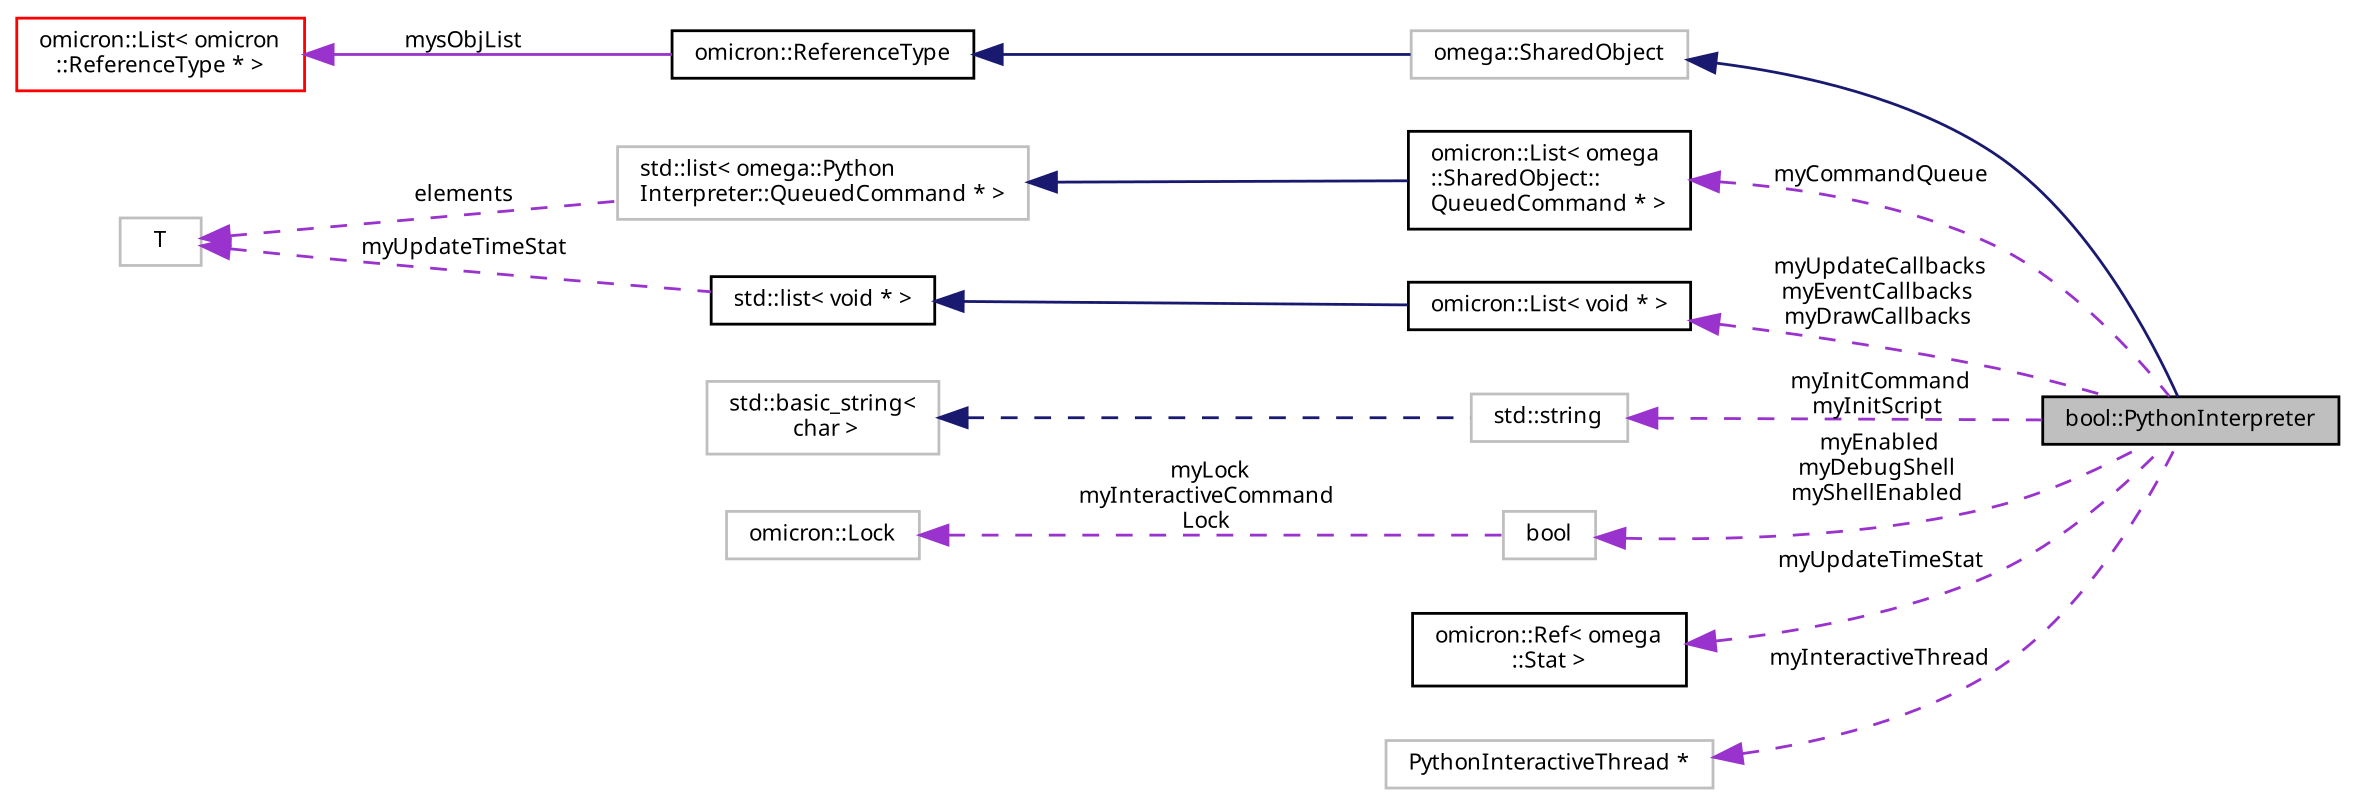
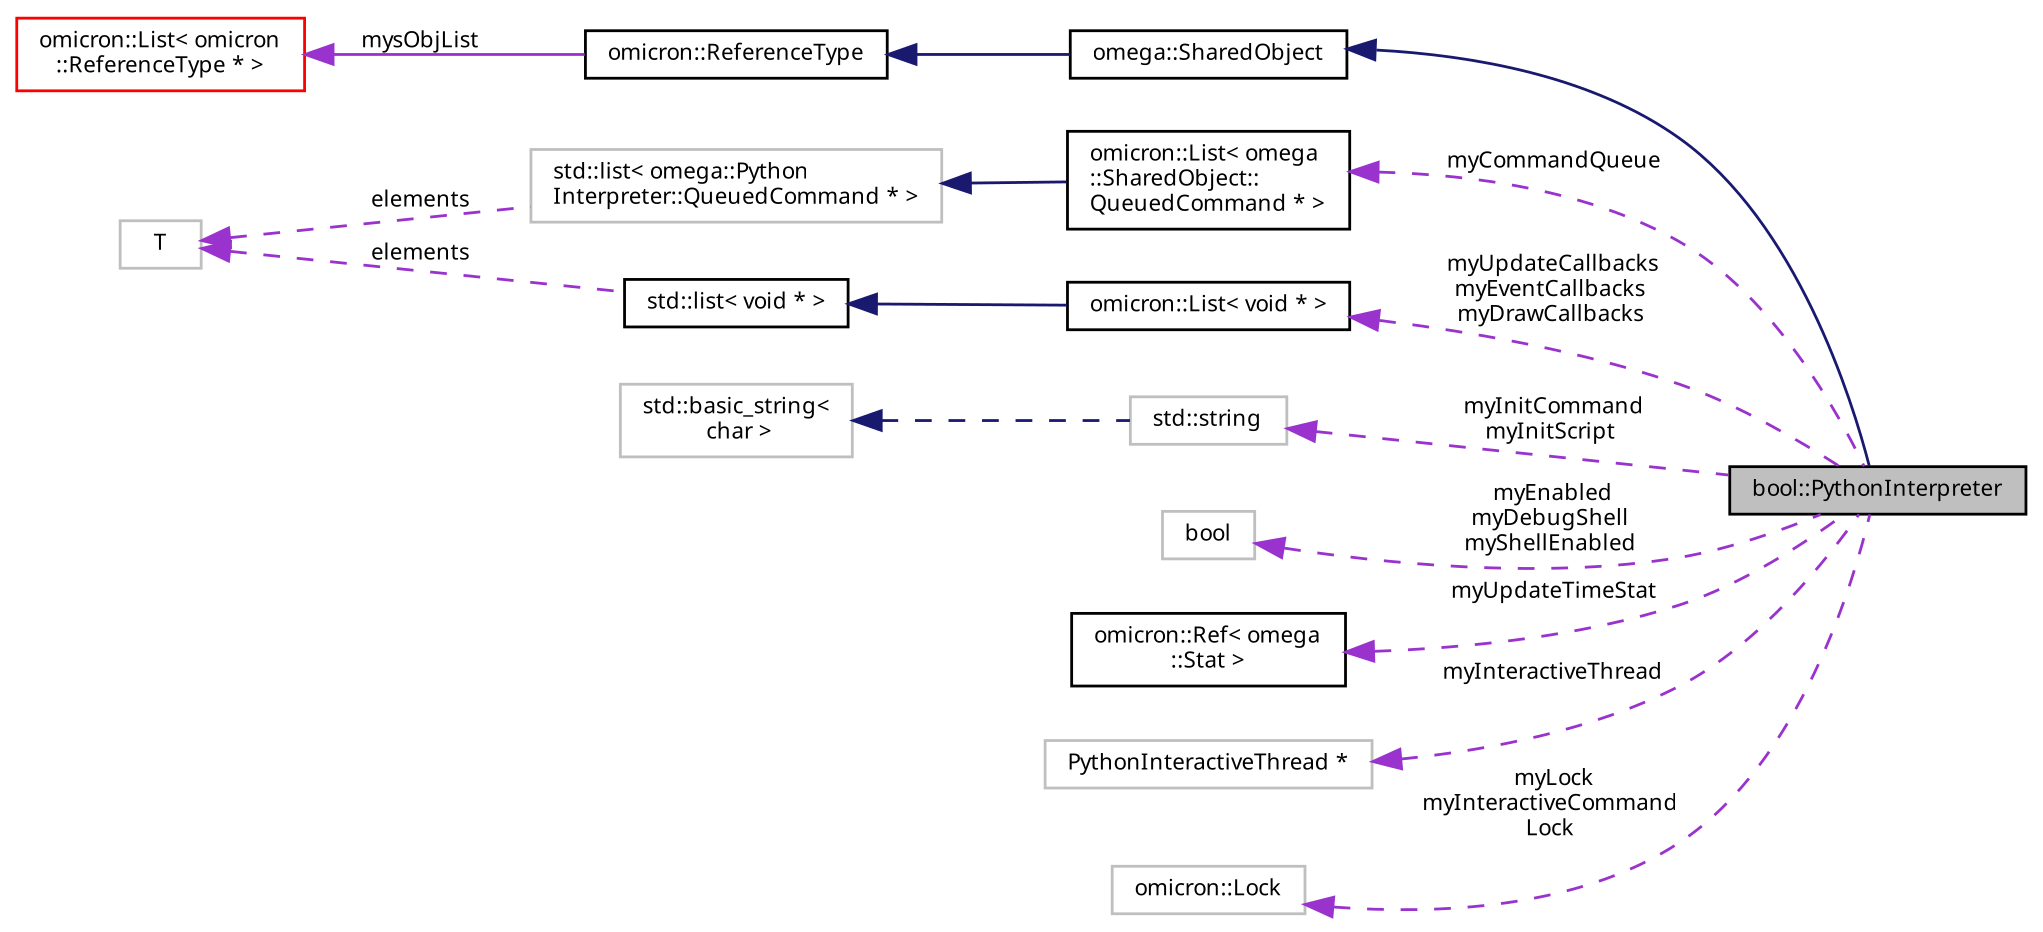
(1550, 54) -> (1209, 54)
(461, 249) -> (418, 254)
(1226, 535) -> (1691, 833)
